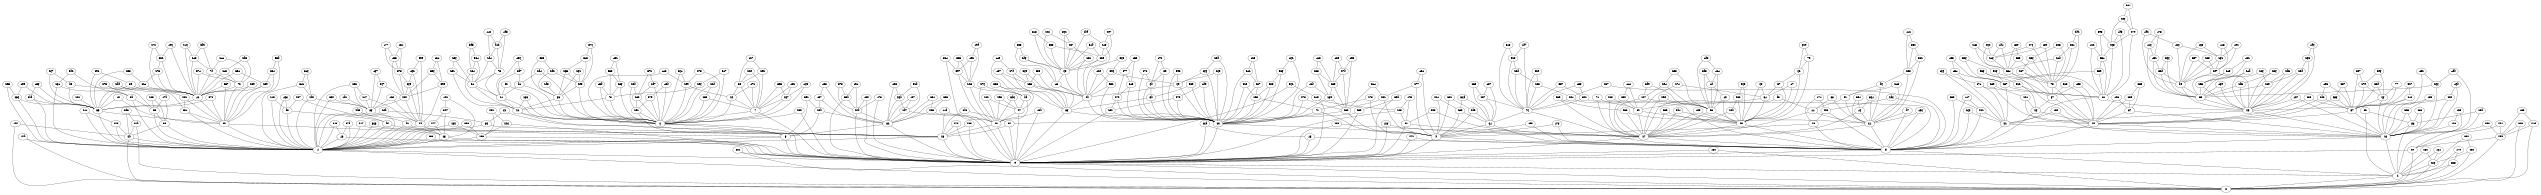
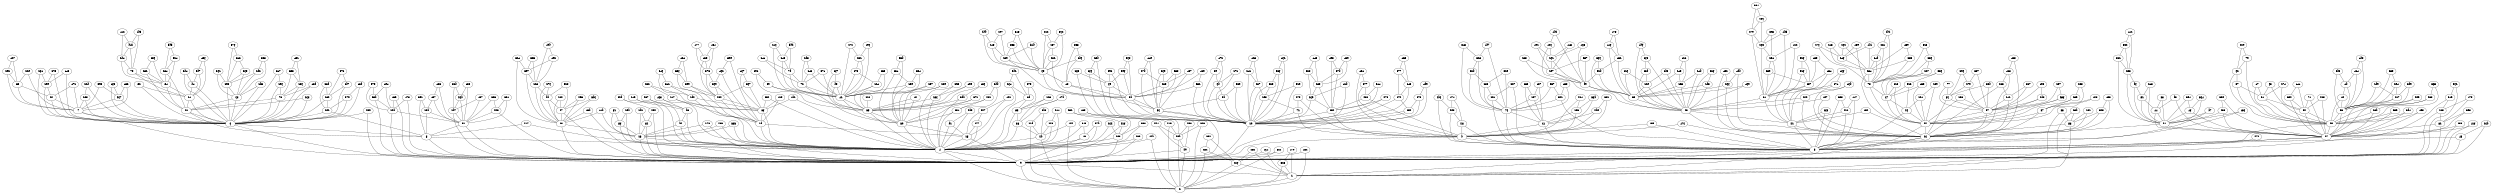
(1804, 45) -> (2242, 45)
none -> (2001, 84)
none -> (2376, 84)
none -> (245, 104)
(318, 104) -> (861, 128)
(1218, 161) -> none
